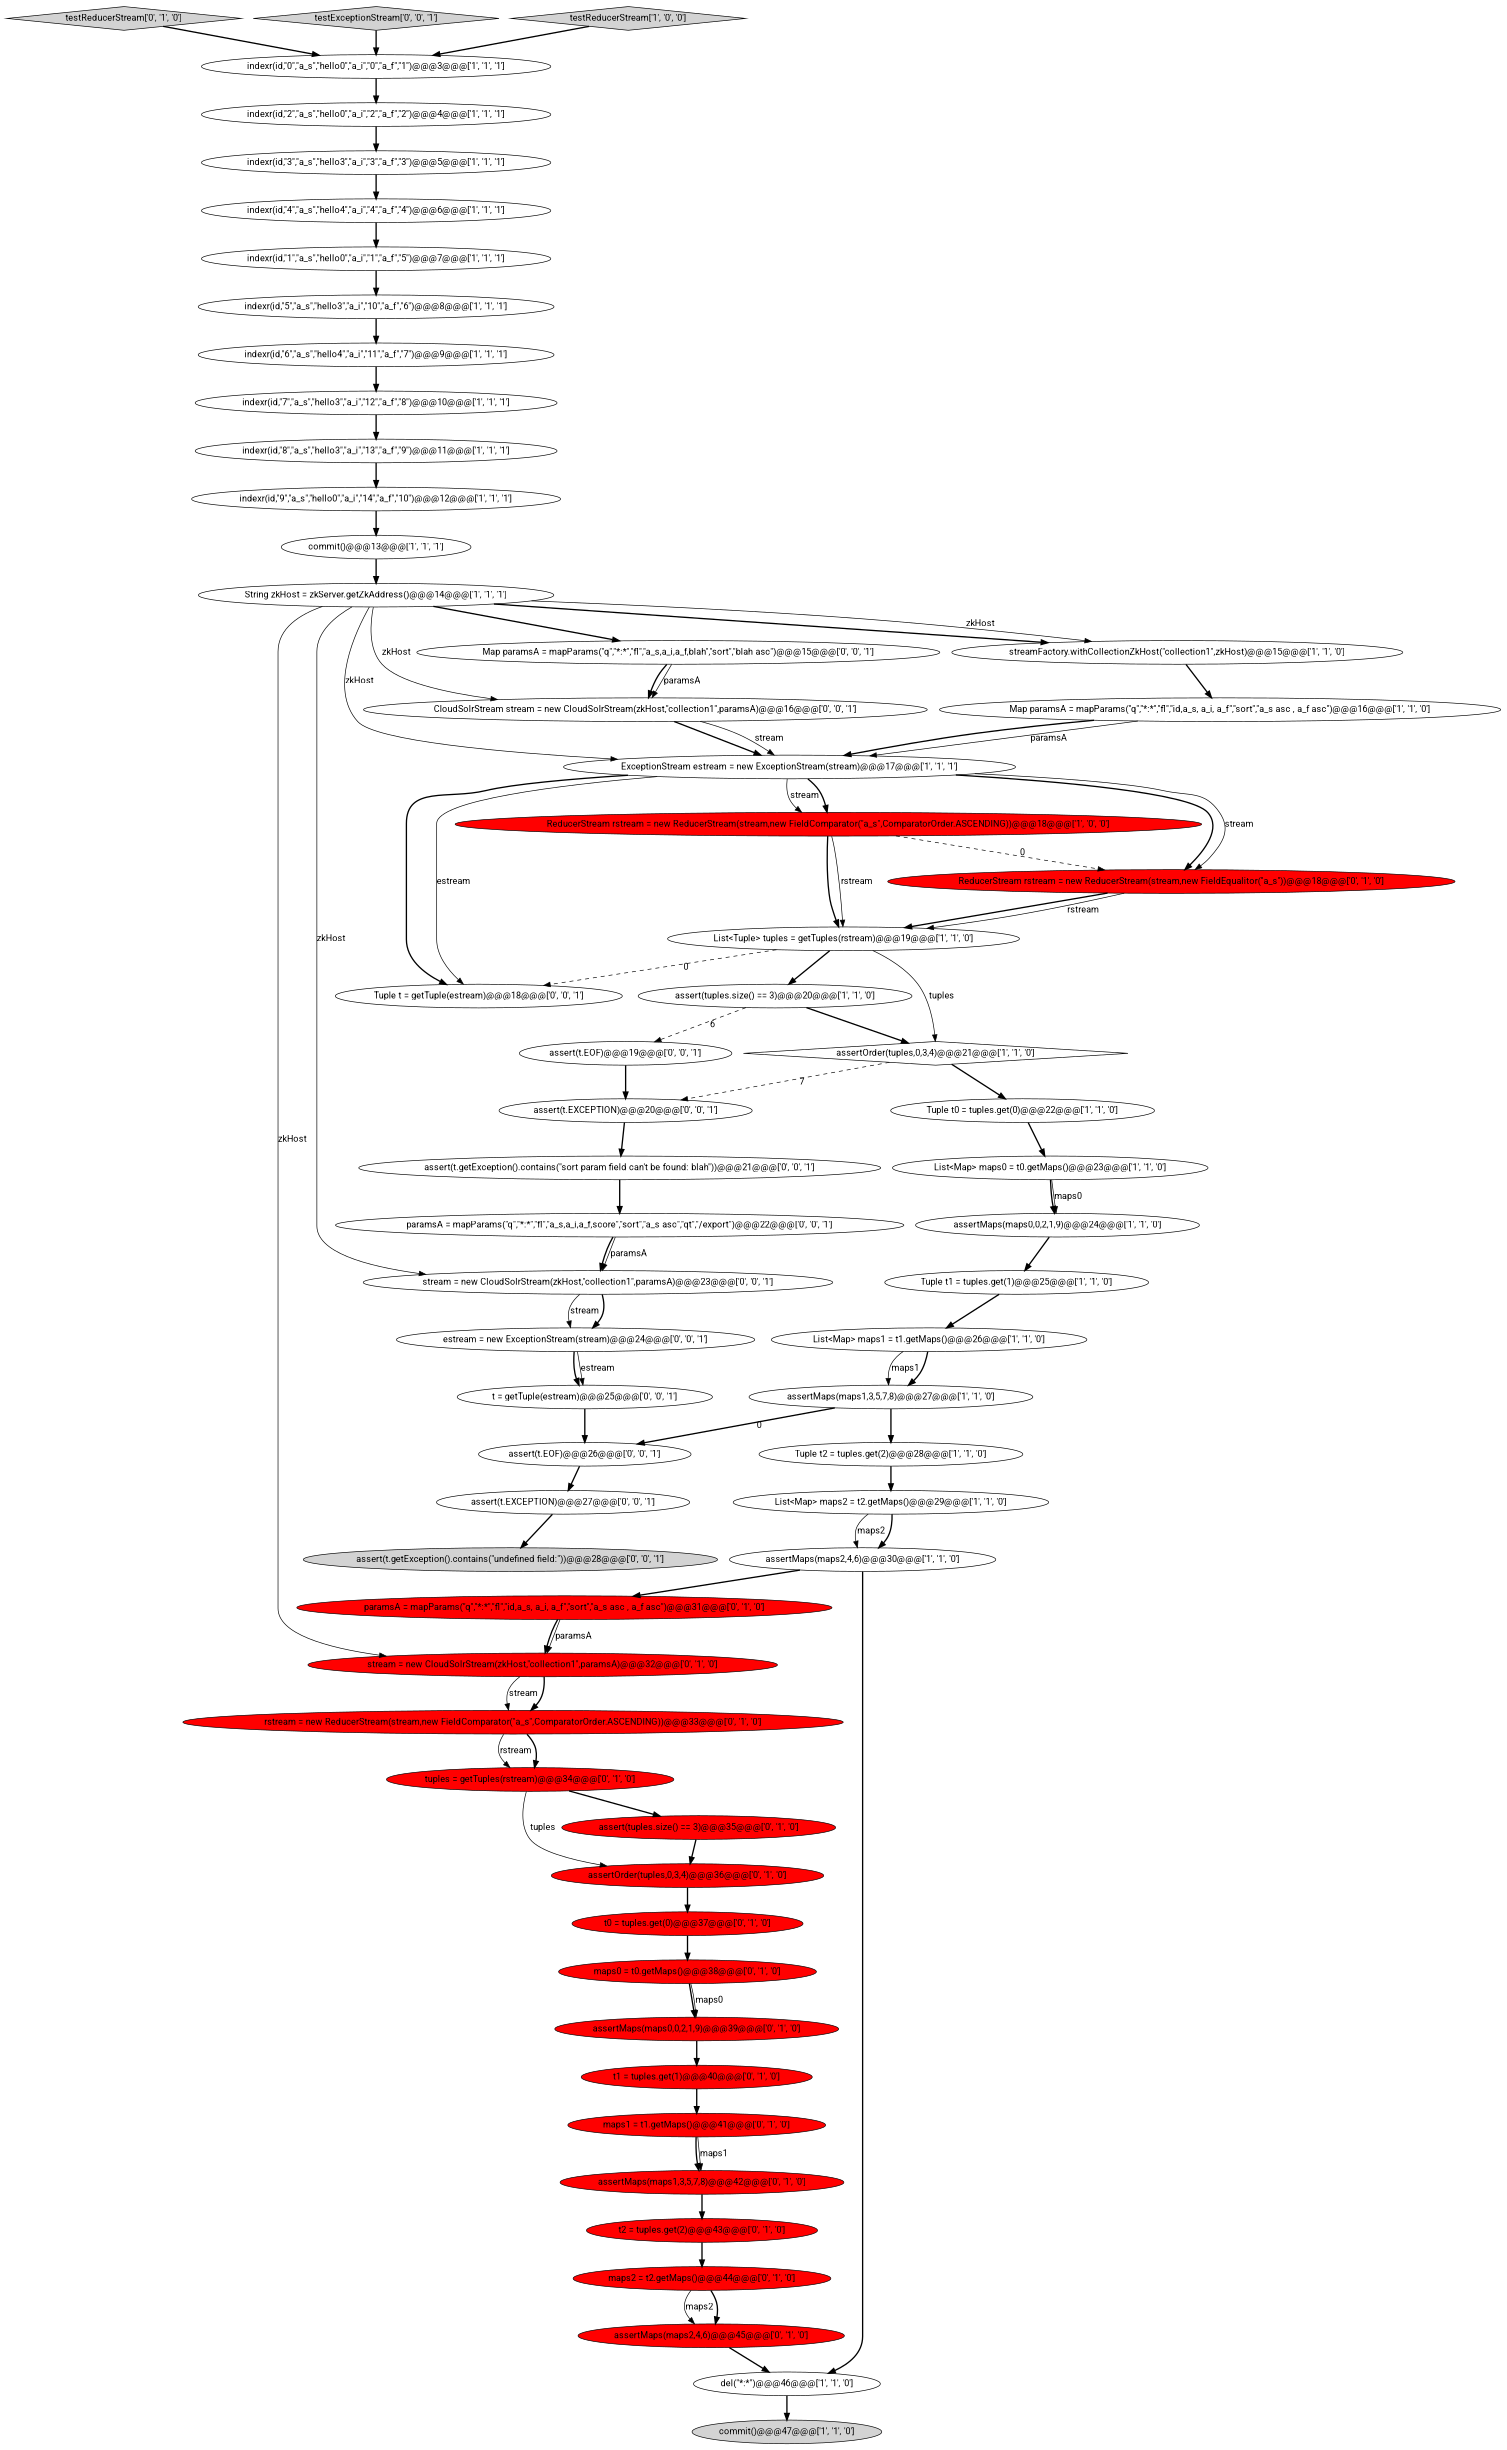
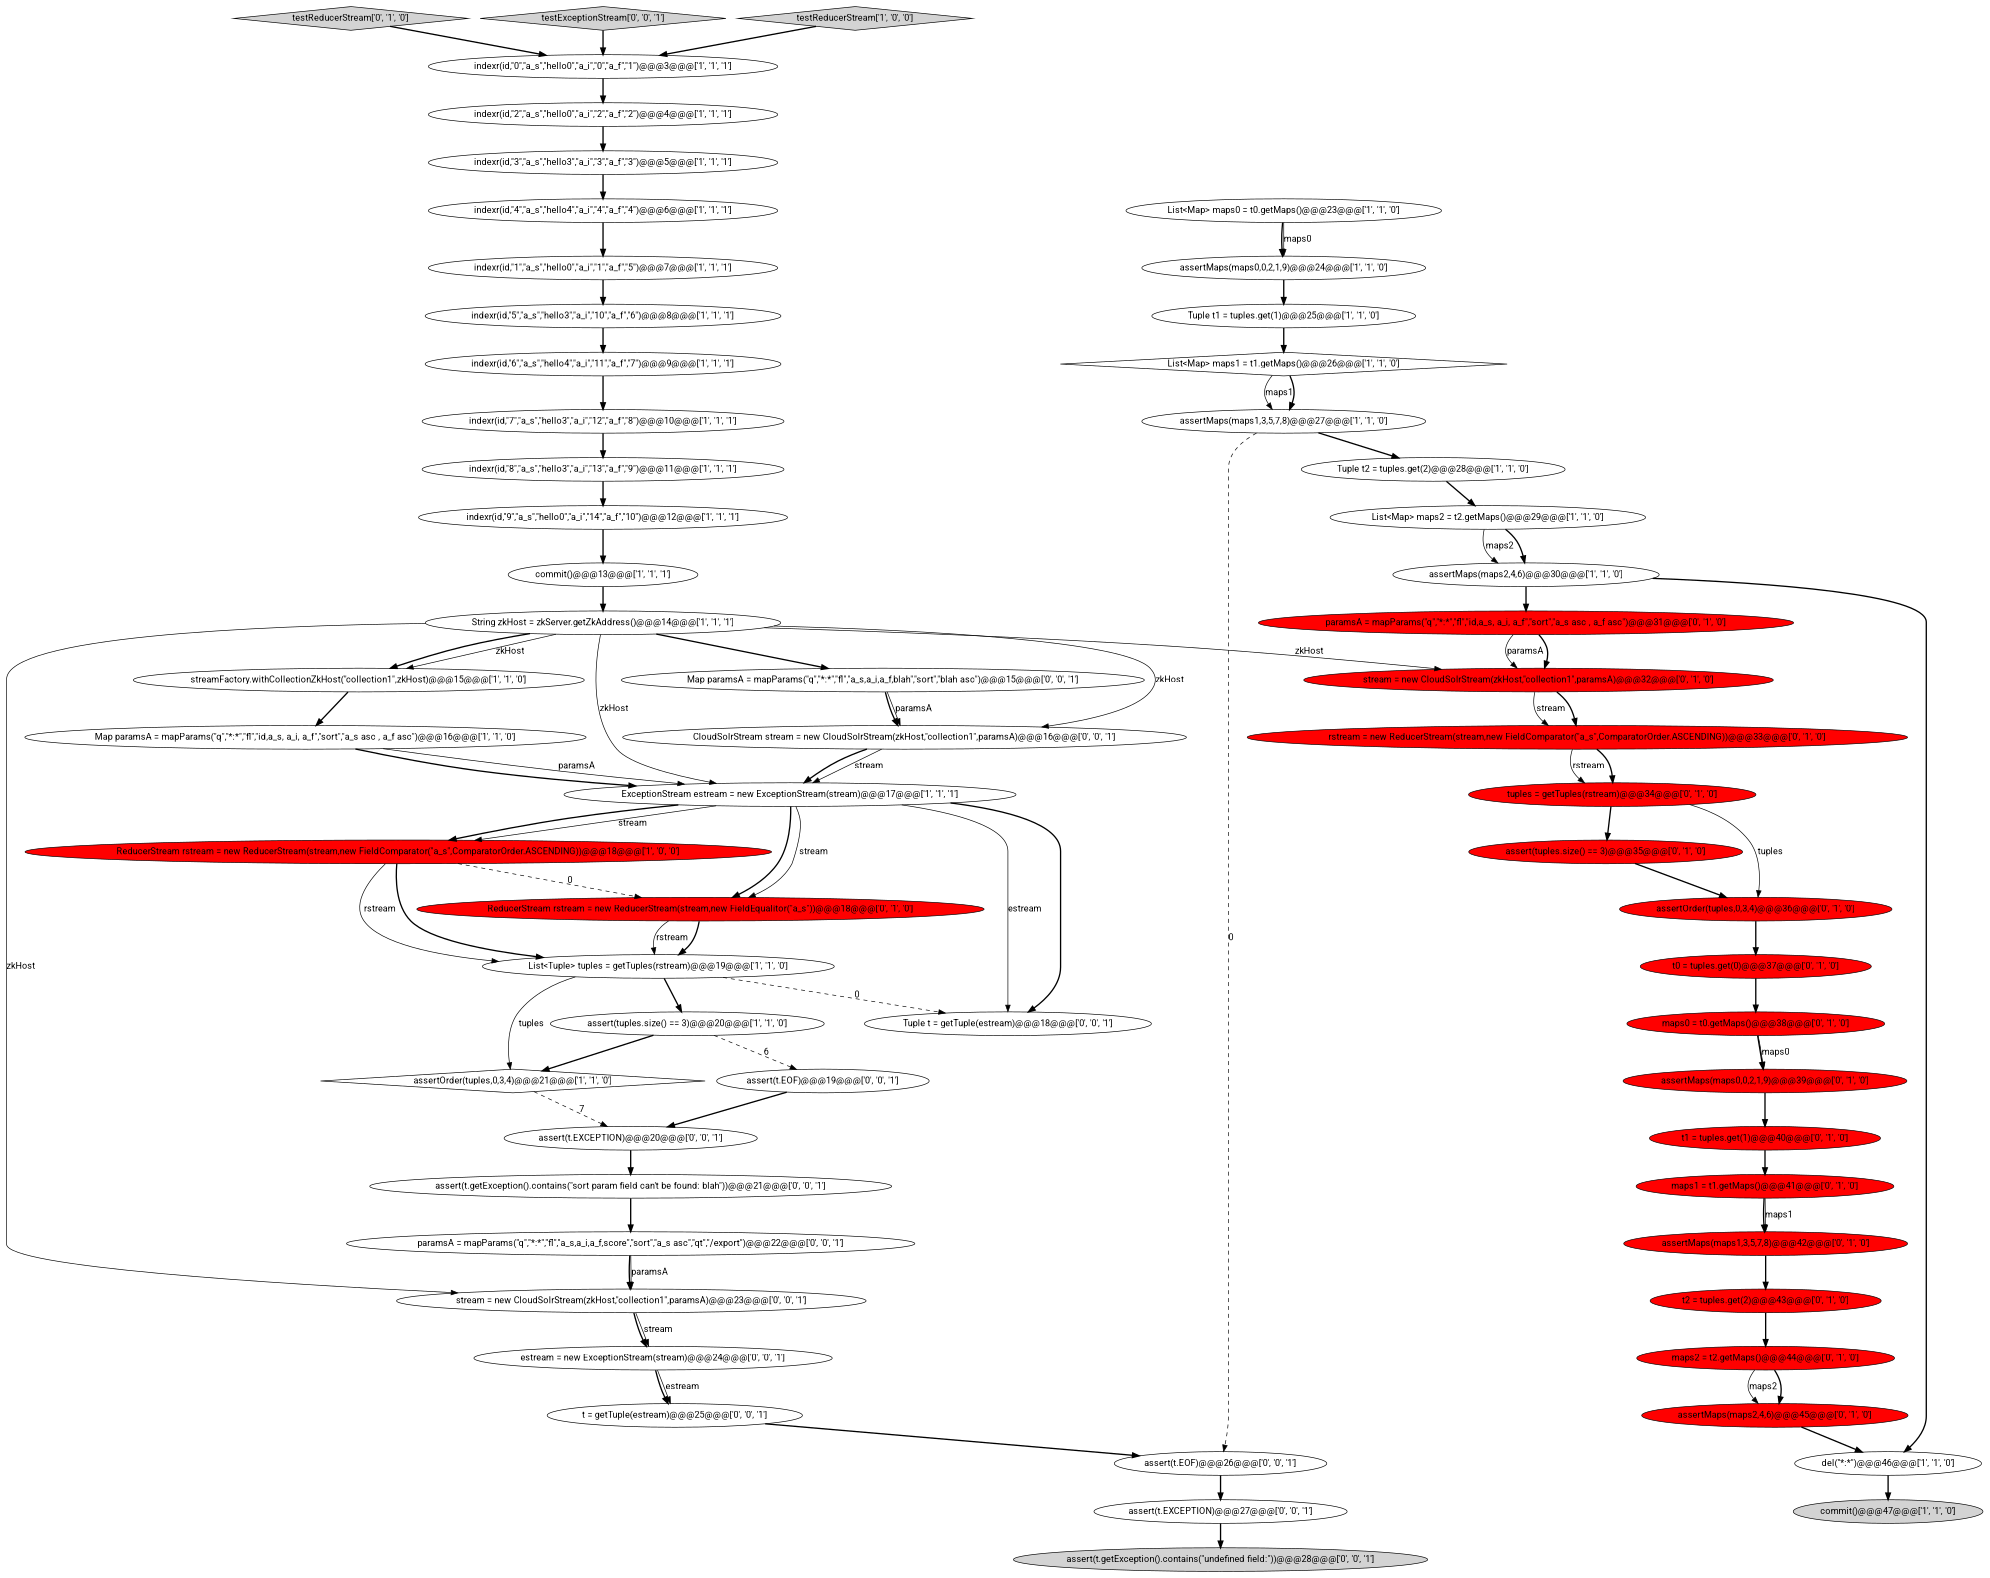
(1023, 1111) -> none
(929, 1340) -> (1284, 364)
(739, 1425) -> (1228, 933)
